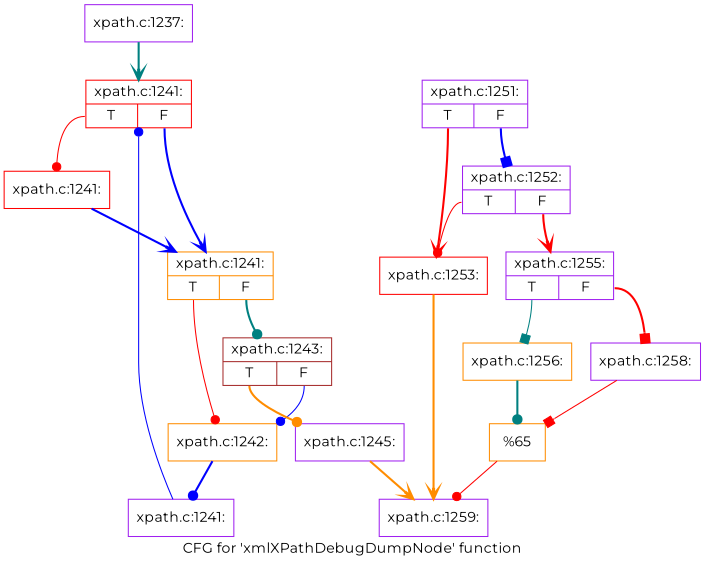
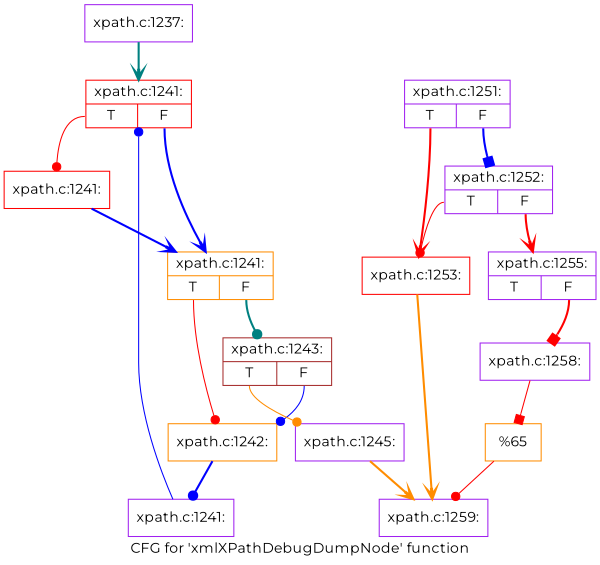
(517, 362) -> none
(268, 407) -> (268, 407)
